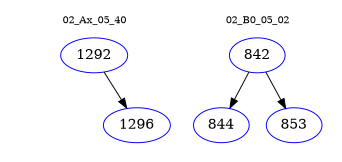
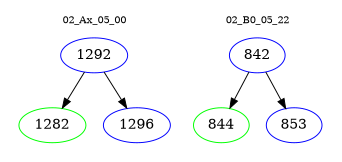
(95, 21) -> (95, 21)
(258, 21) -> (258, 21)
none -> (52, 125)
(221, 125) -> (221, 125)
